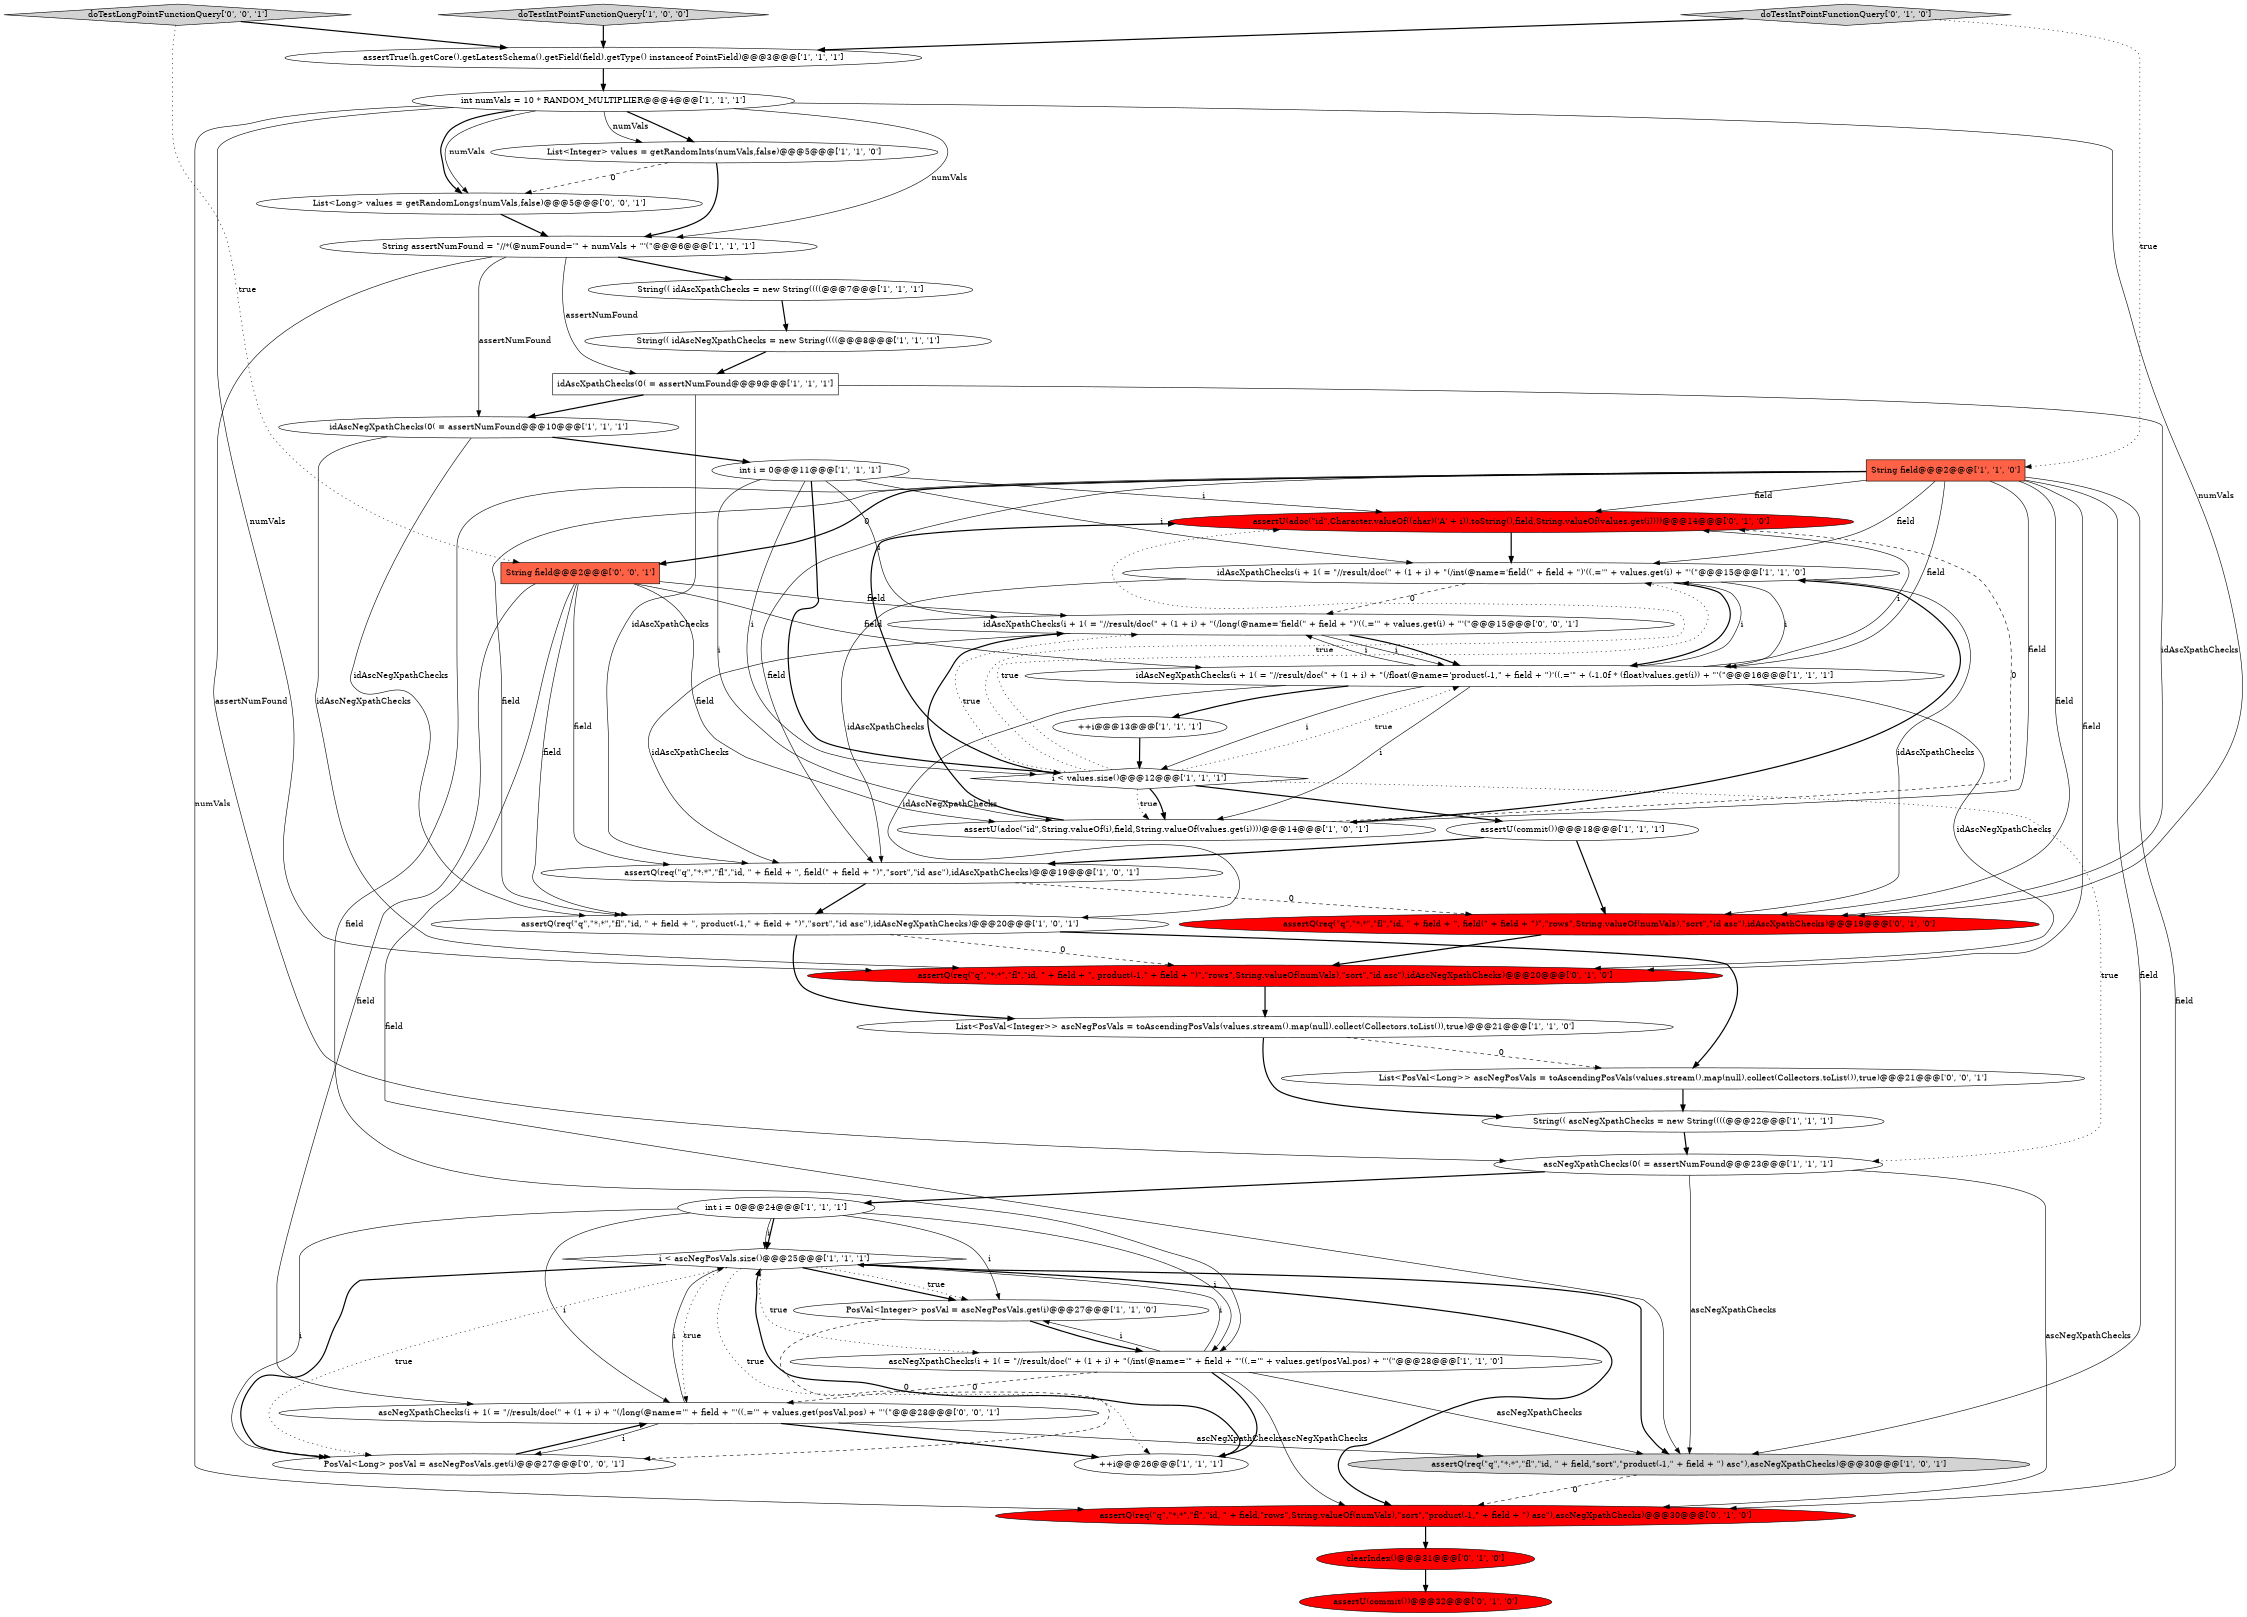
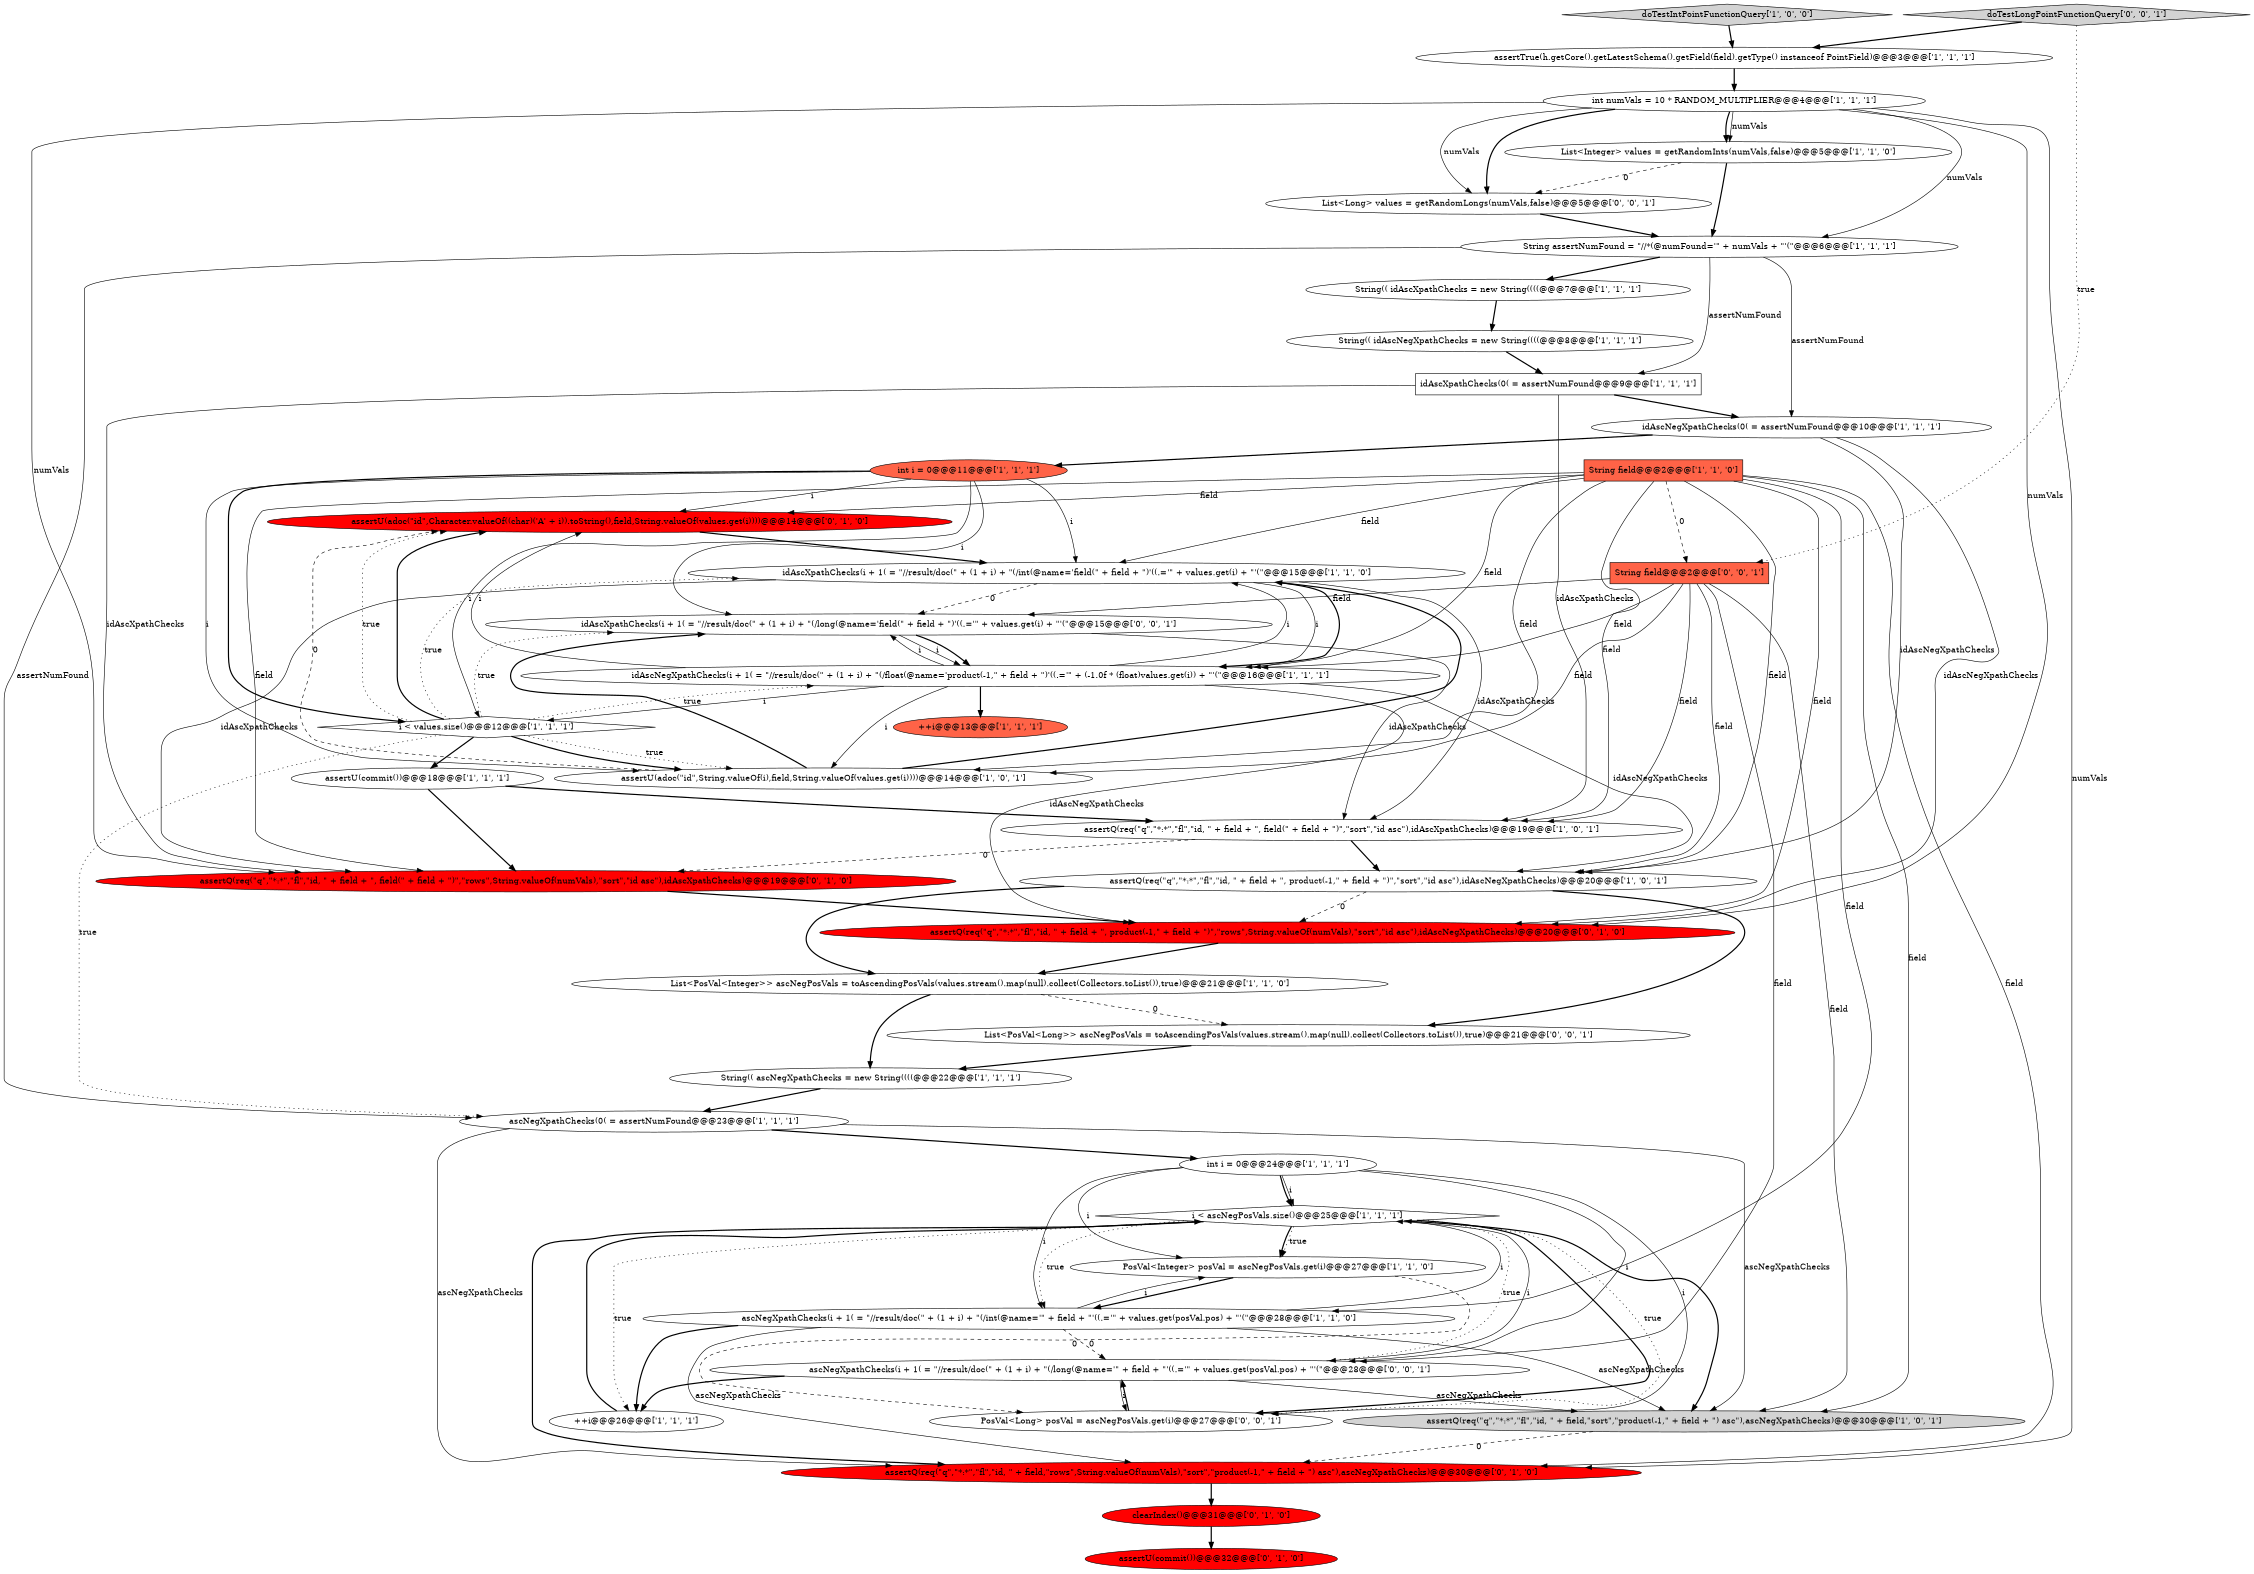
(1846, 15) -> none
(811, 470) -> (969, 470)
(1259, 479) -> (1676, 519)
(1140, 727) -> (980, 727)
(1140, 750) -> none
